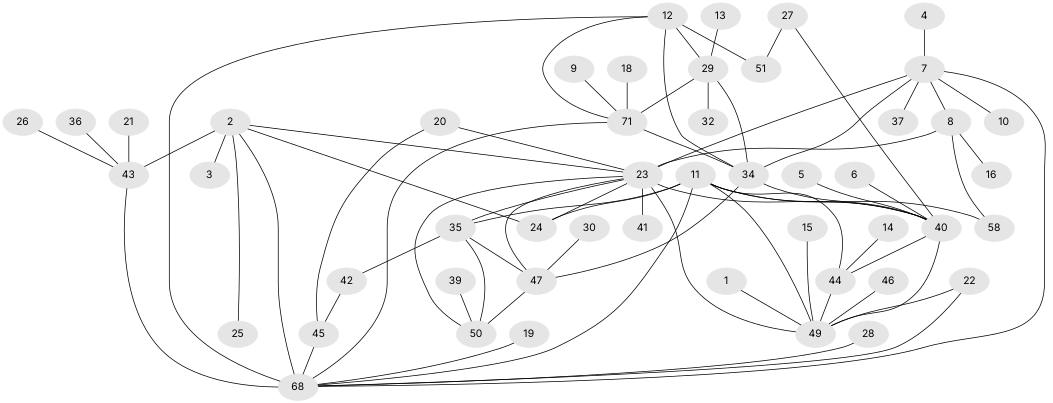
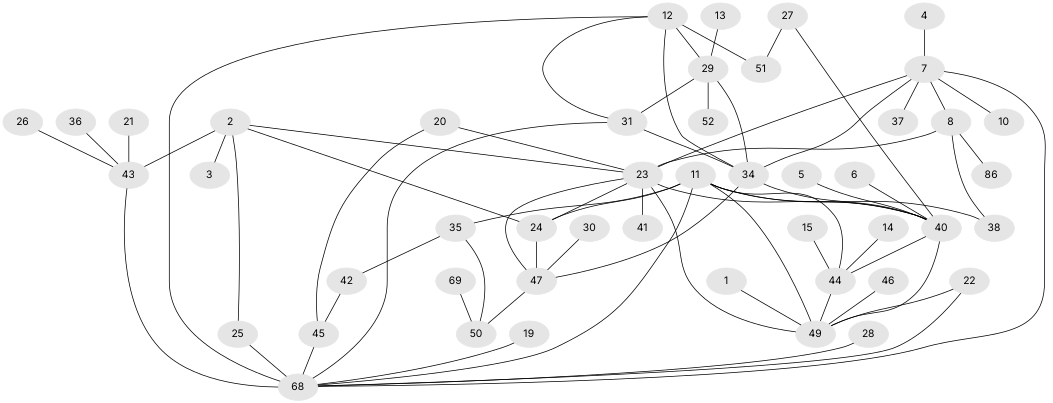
(574, 69) -> none
(627, 69) -> none
(627, 122) -> (627, 122)
(708, 122) -> (708, 122)
(992, 175) -> (992, 175)
(467, 196) -> none
(509, 208) -> none
(994, 228) -> (994, 228)
(278, 250) -> (268, 361)
(496, 255) -> (537, 255)
(456, 281) -> (456, 281)
(808, 281) -> (822, 255)
